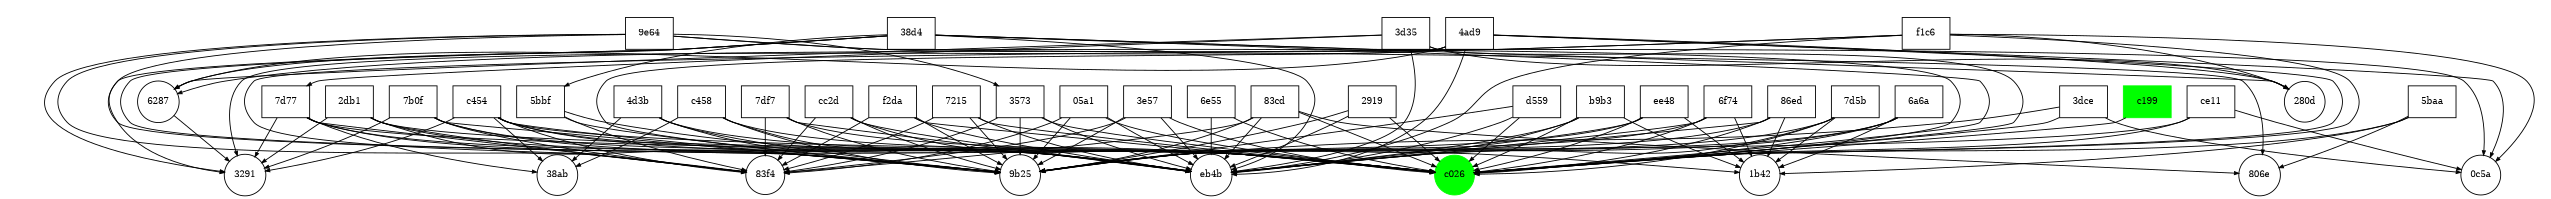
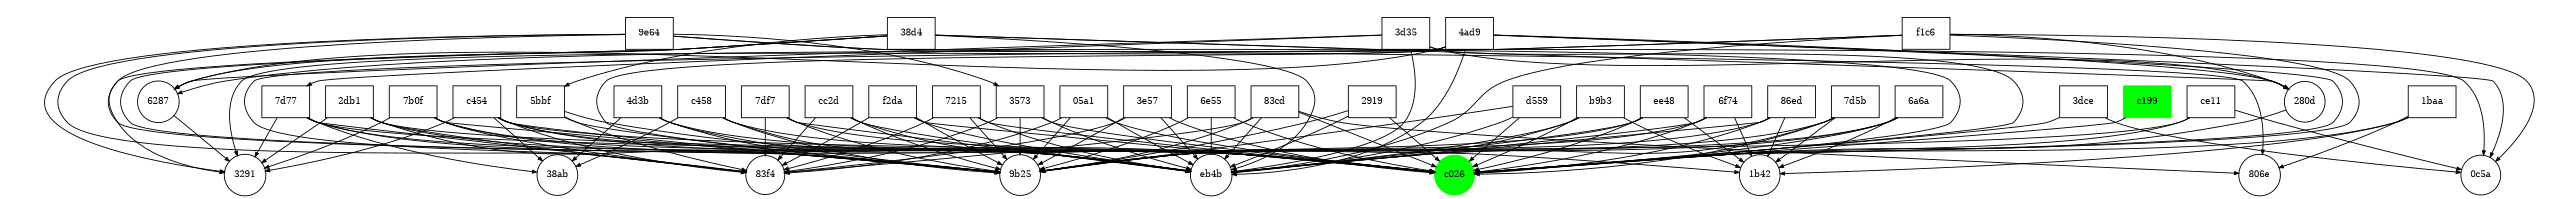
(1852, 72) -> (1884, 149)
(2432, 102) -> (2432, 102)
(1552, 140) -> (1117, 147)
